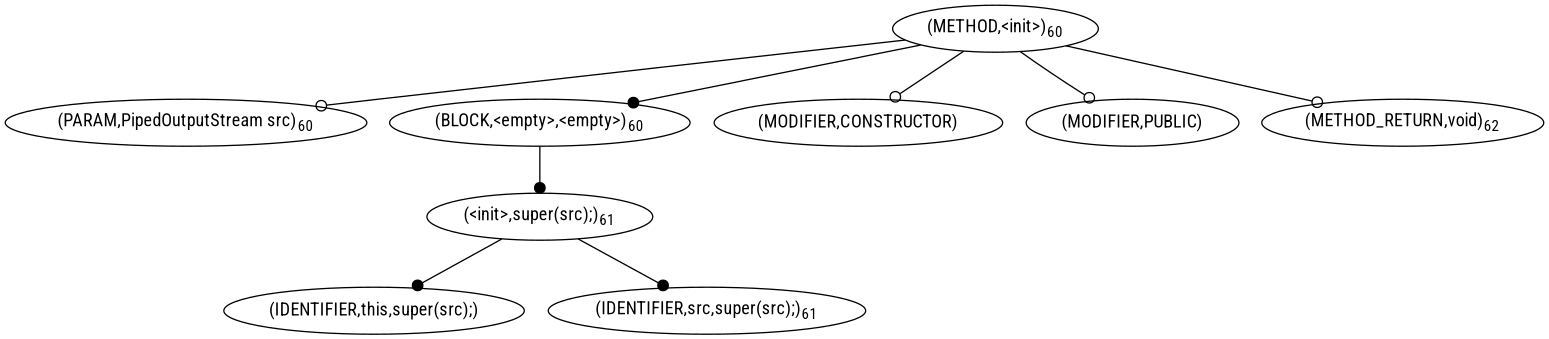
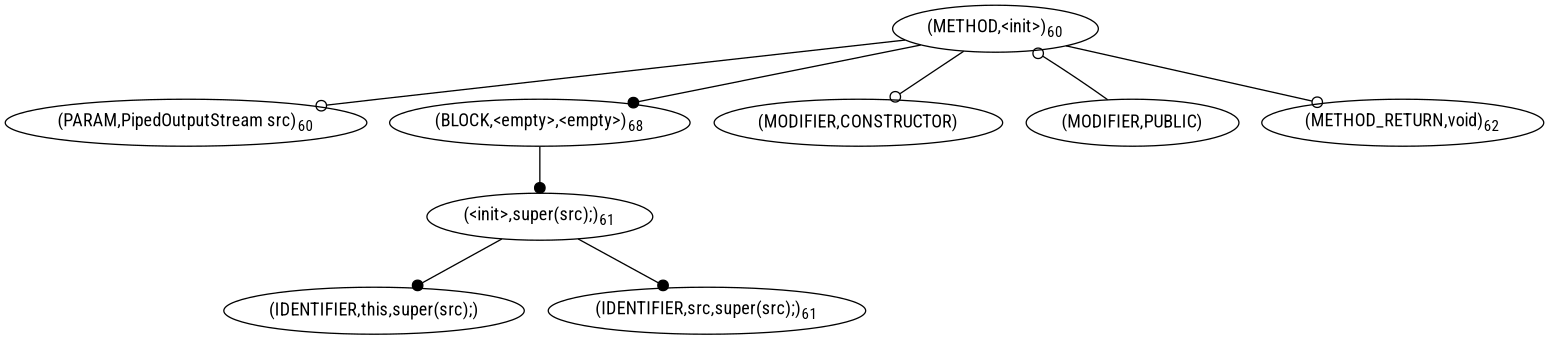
(1052, 74) -> (1076, 78)
(636, 121) -> (636, 121)
